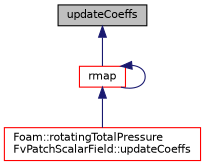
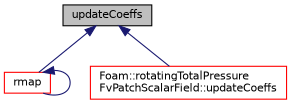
(102, 113) -> (148, 49)
